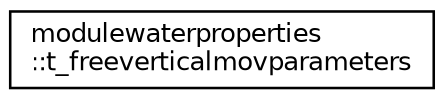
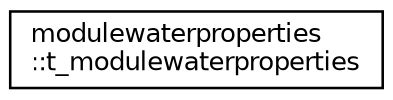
(222, 50) -> (196, 50)
